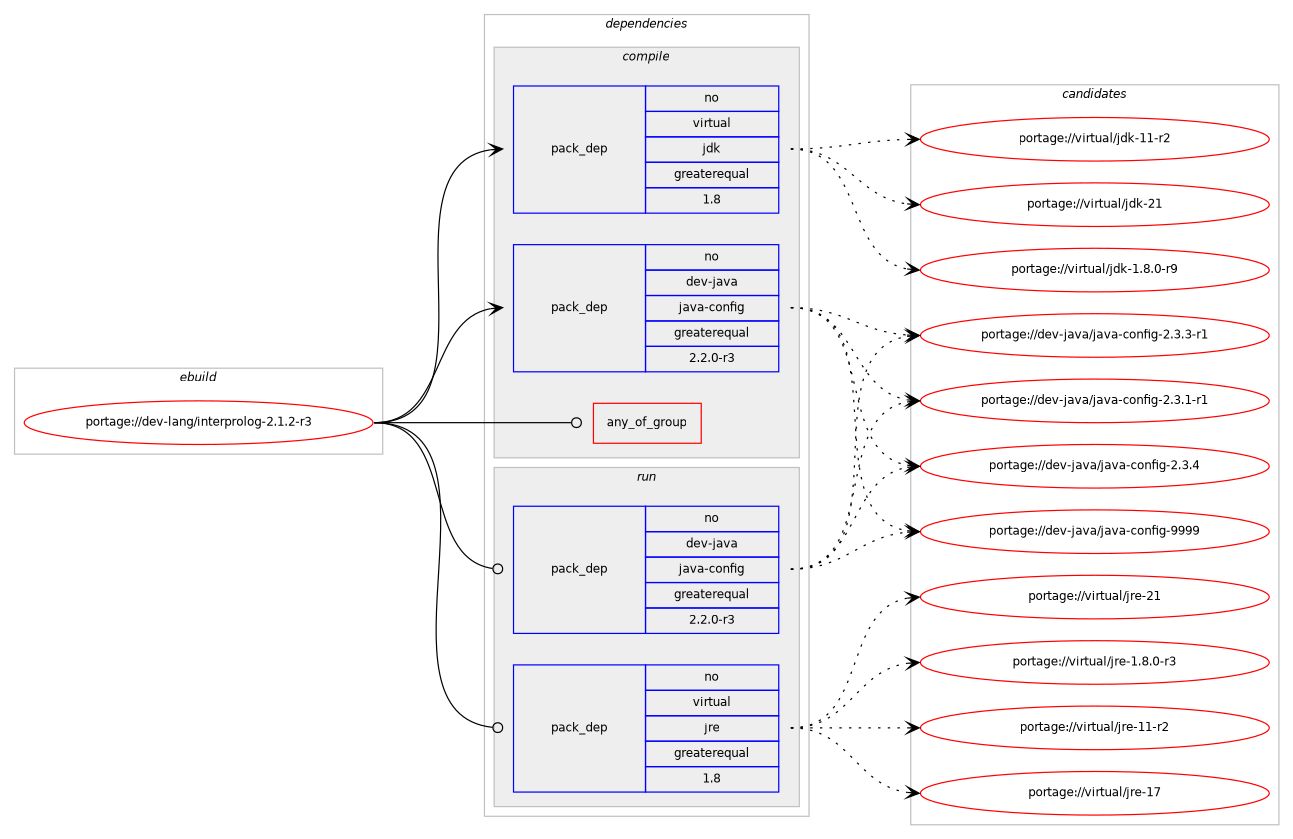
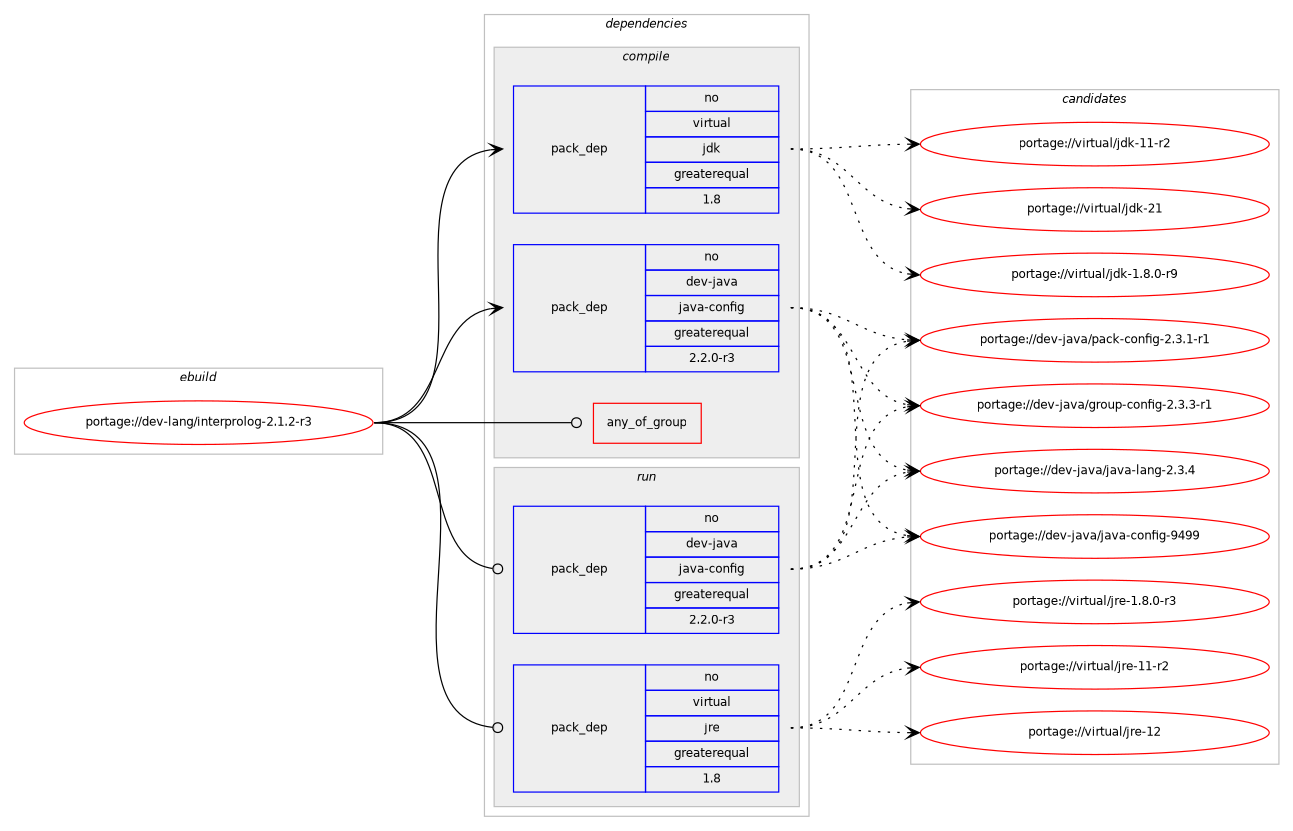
(1095, 335) -> (1095, 406)
(1095, 401) -> (1095, 340)
(1095, 466) -> (1095, 471)
(1095, 532) -> (1095, 537)
(1095, 597) -> none
(1095, 793) -> (1095, 733)
